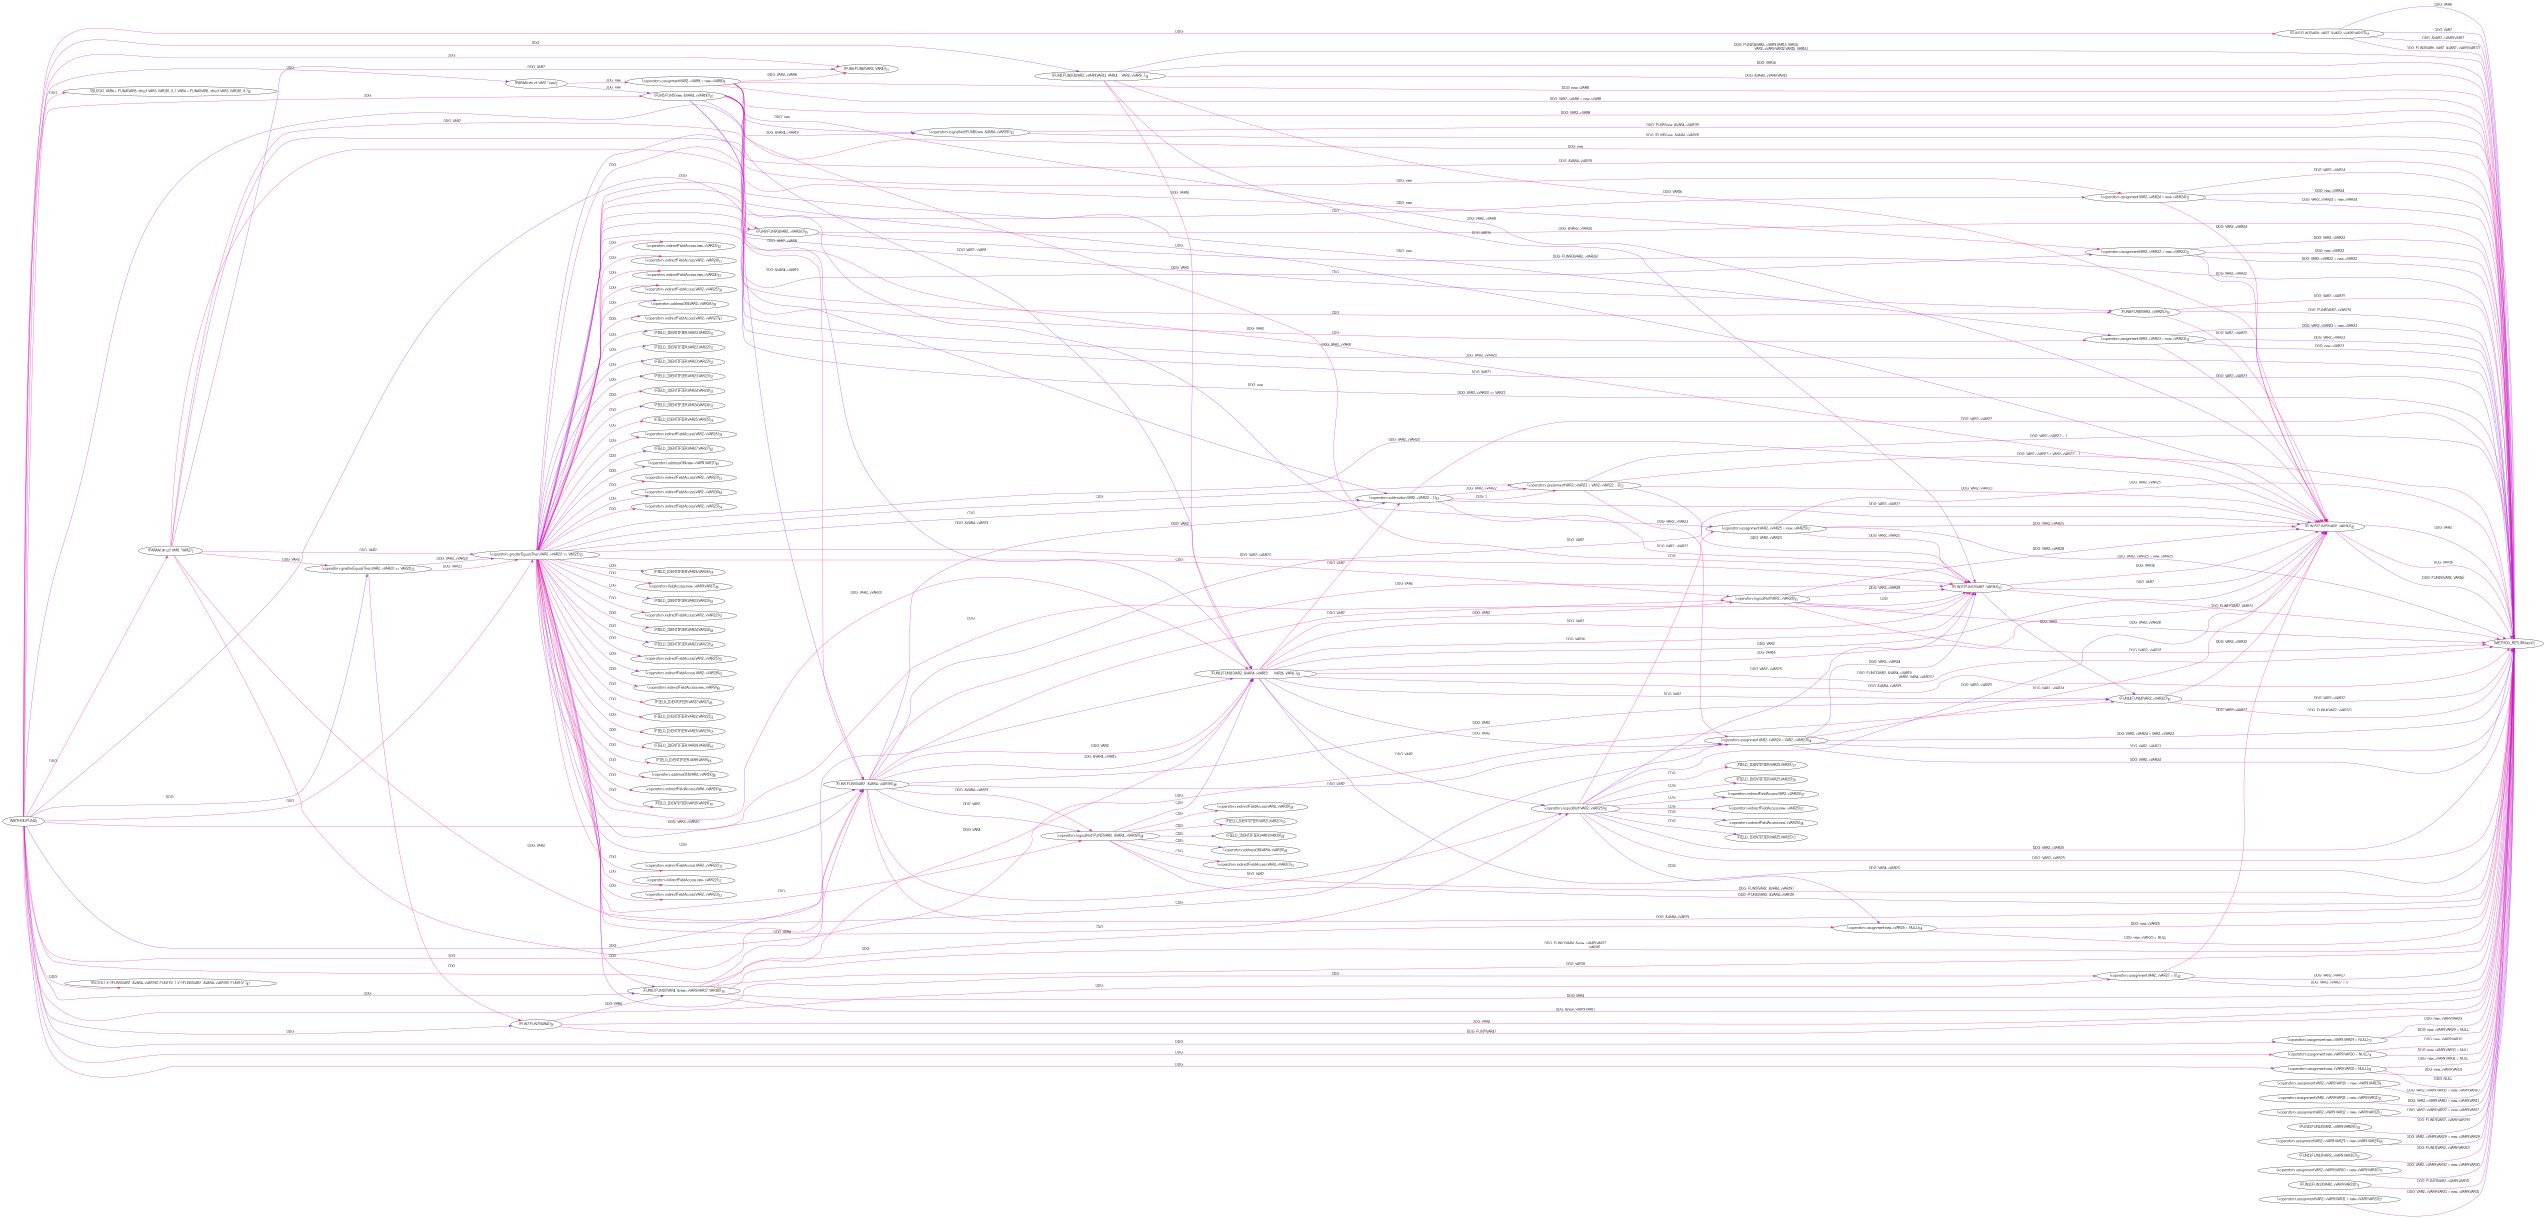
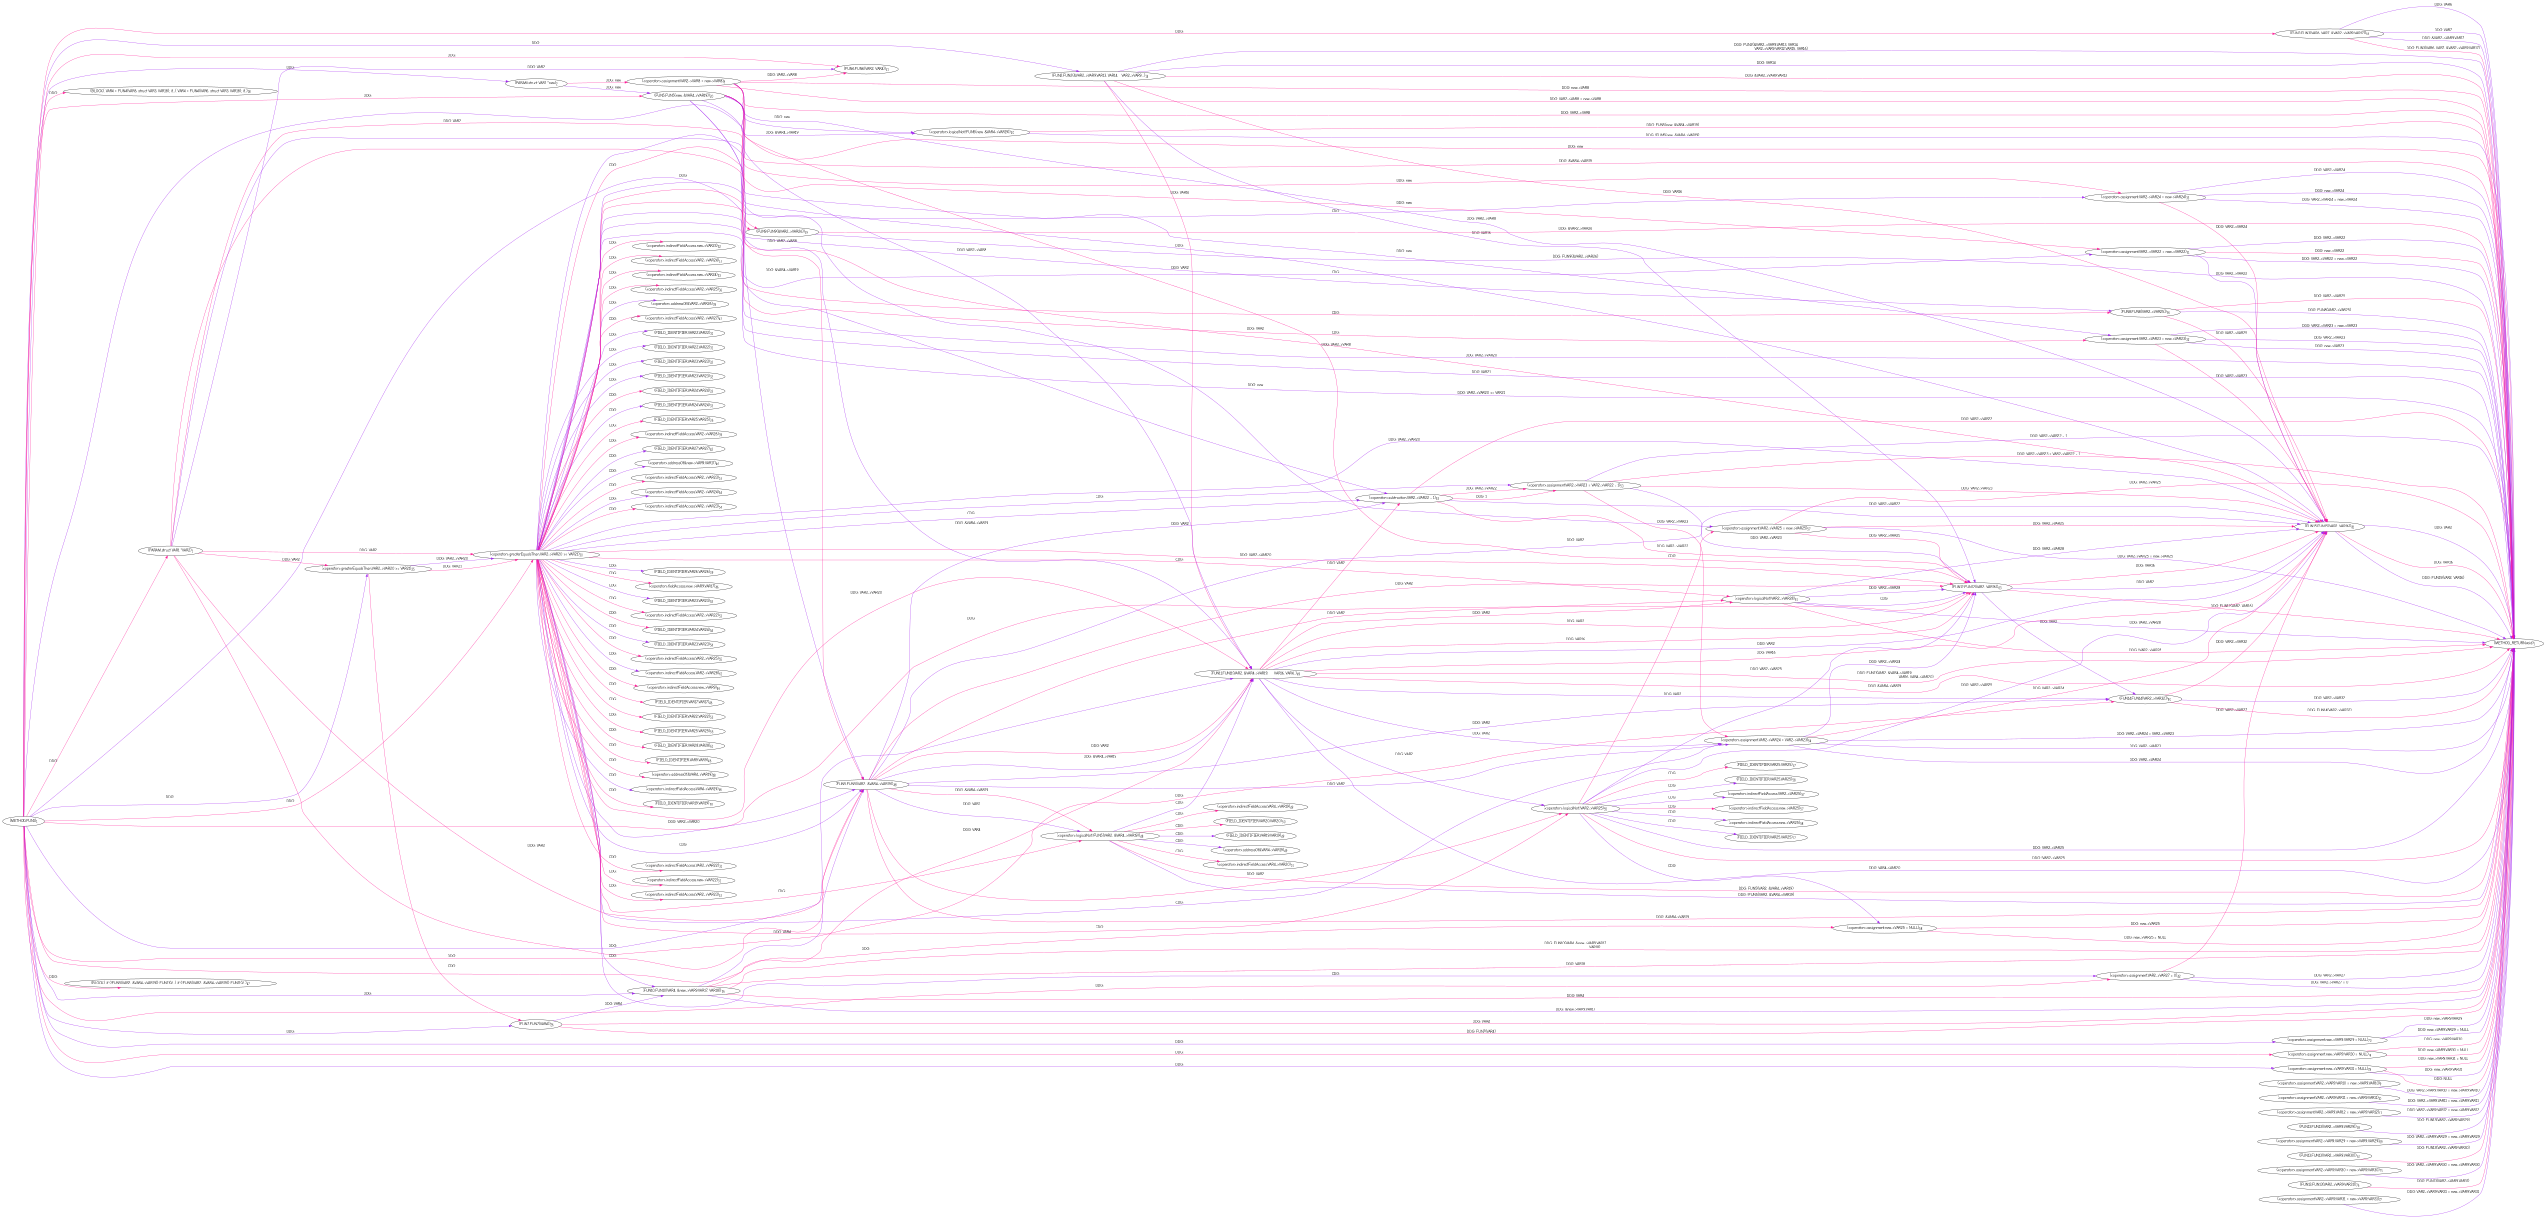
(2381, 1112) -> (2381, 1112)
(2358, 1156) -> (2358, 1156)
